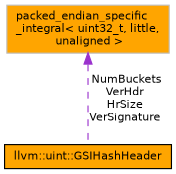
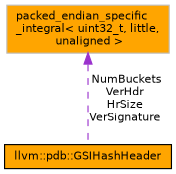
(88, 157) -> (88, 157)
